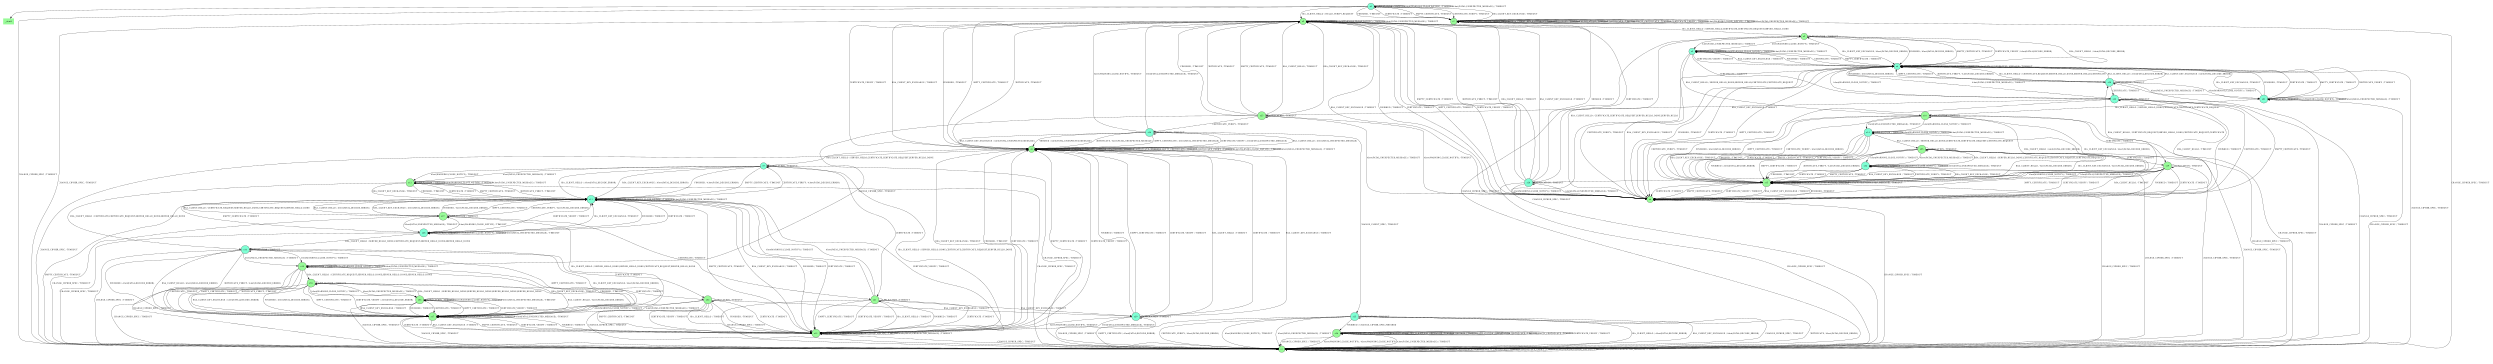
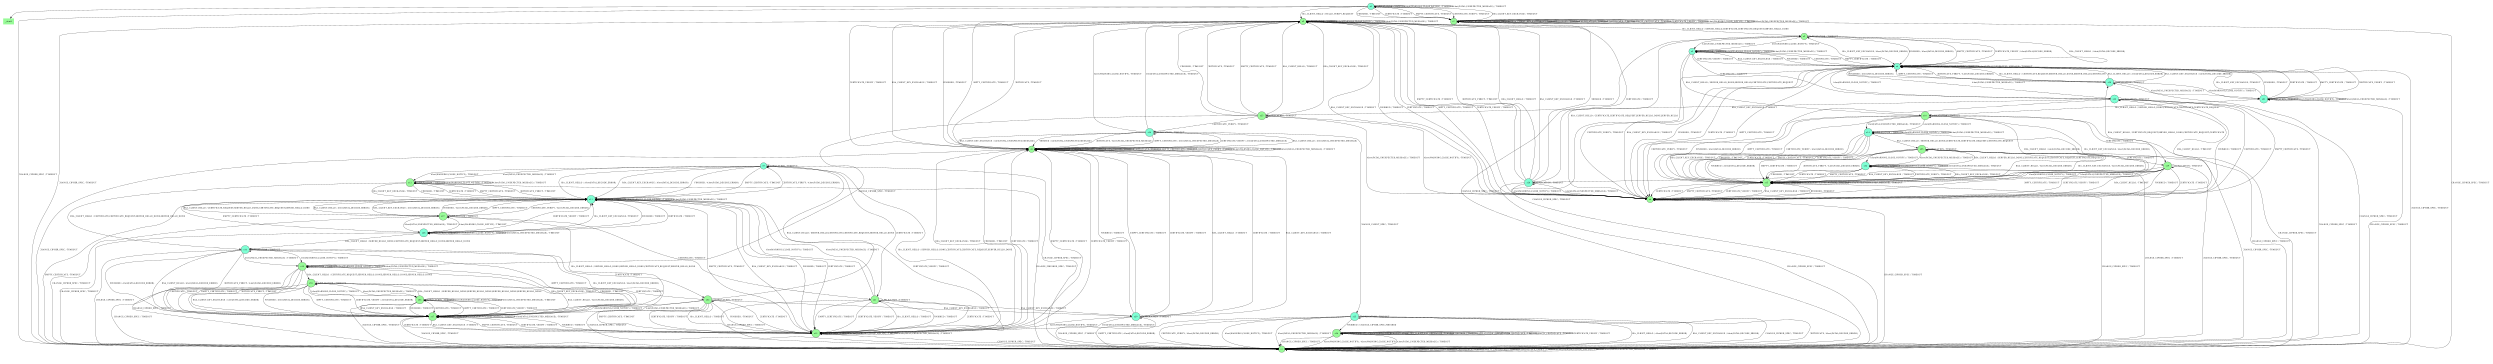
(2112, 90) -> none
(898, 151) -> (836, 241)
(1056, 266) -> (1056, 266)
